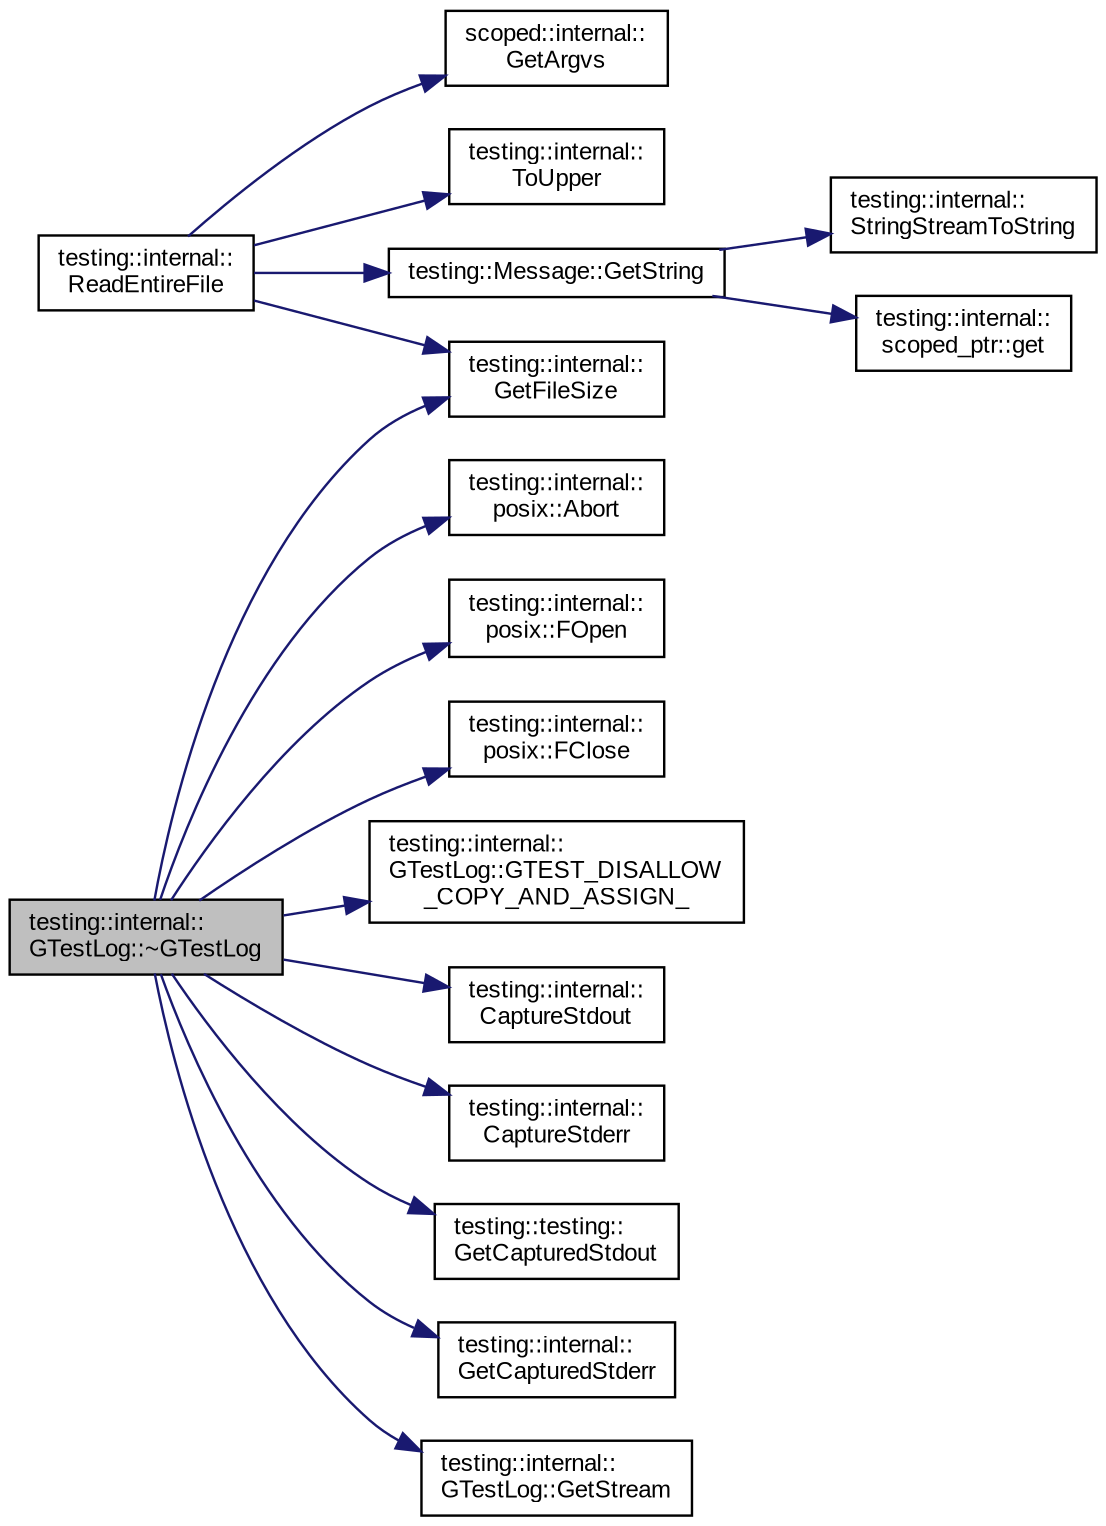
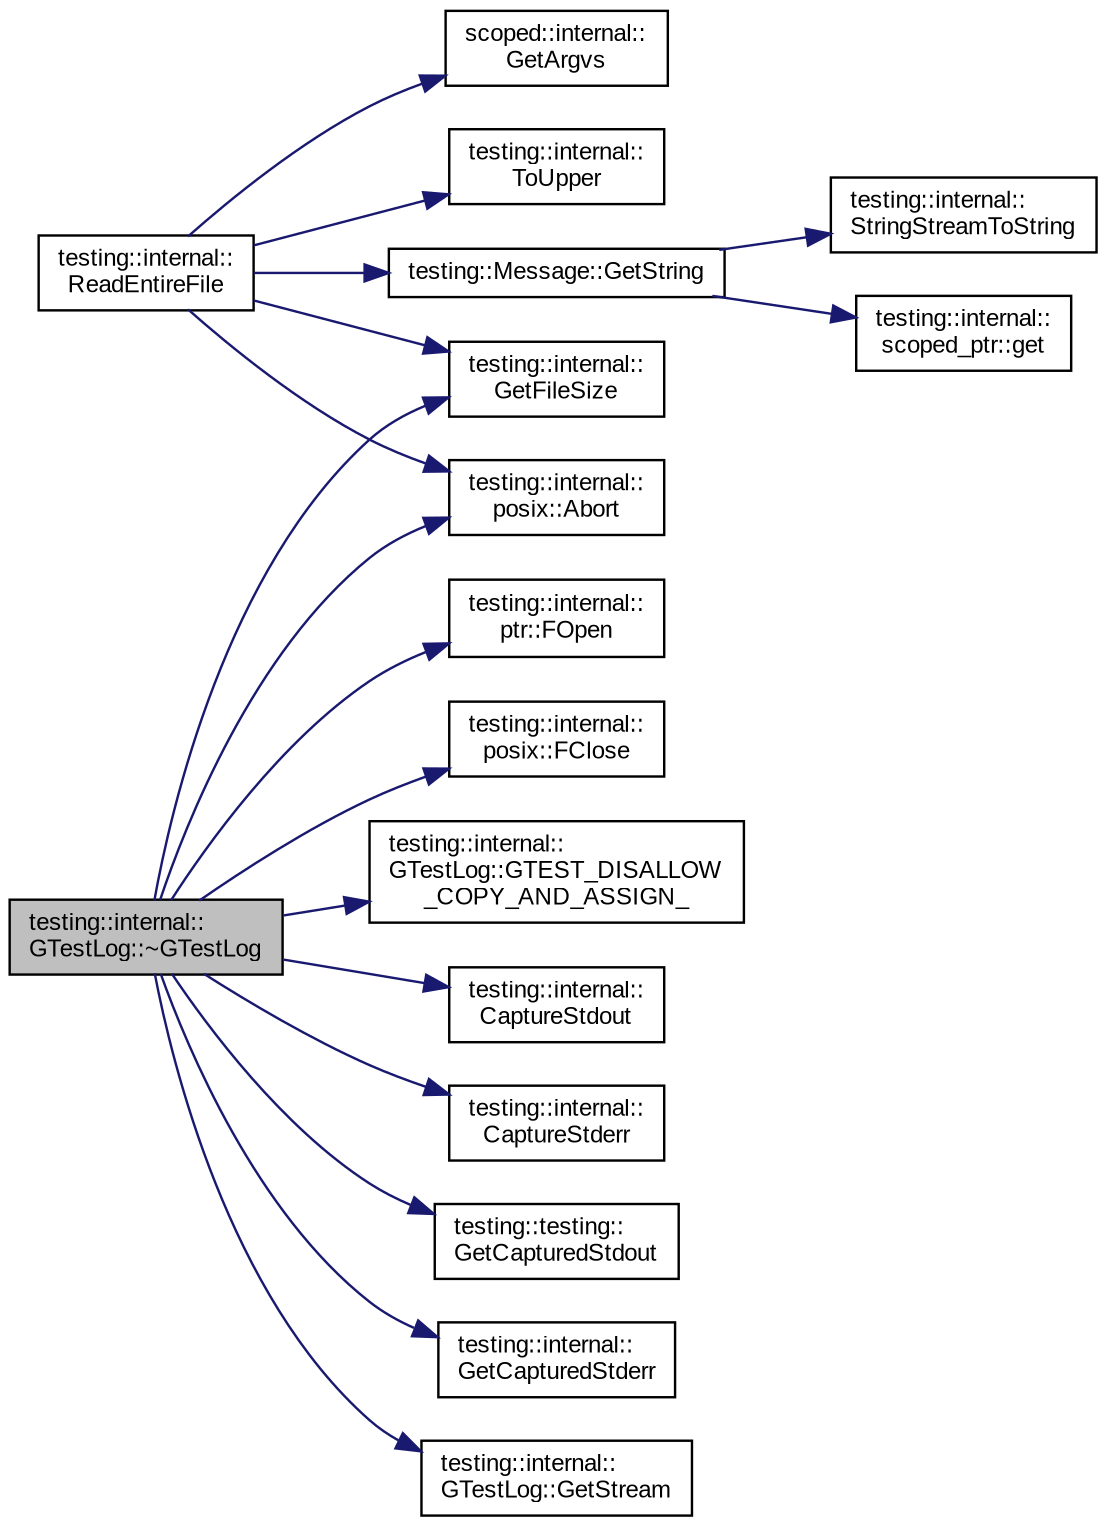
none -> (300, 397)
(557, 618) -> (557, 618)
